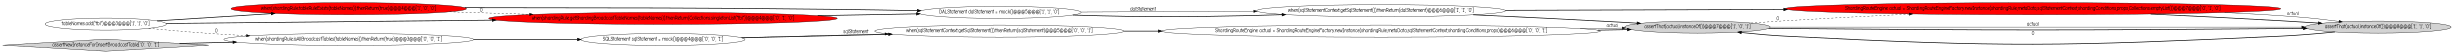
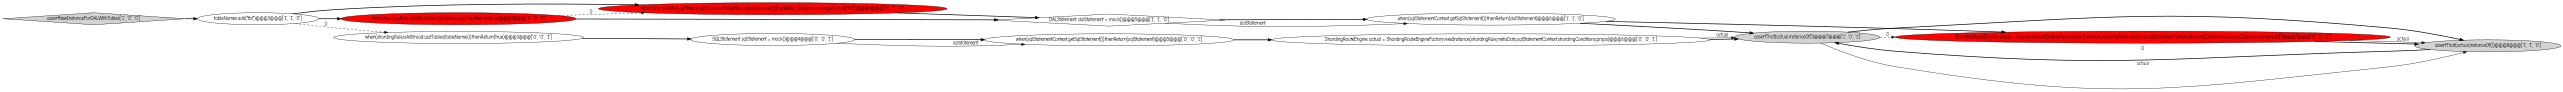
(999, 12) -> (1109, 20)
none -> (94, 19)
(106, 45) -> none
